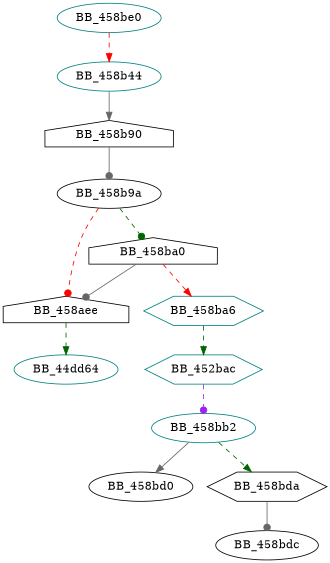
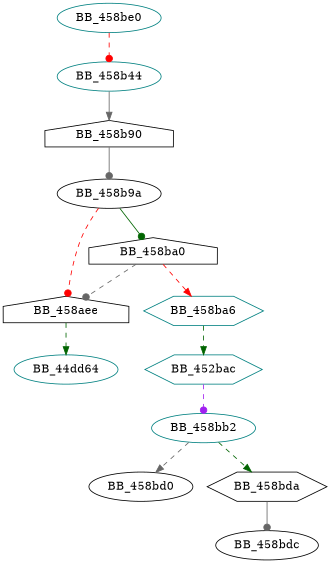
(109, 44) -> (109, 44)
(130, 221) -> (130, 221)
(113, 280) -> (113, 280)
(175, 455) -> (175, 455)
